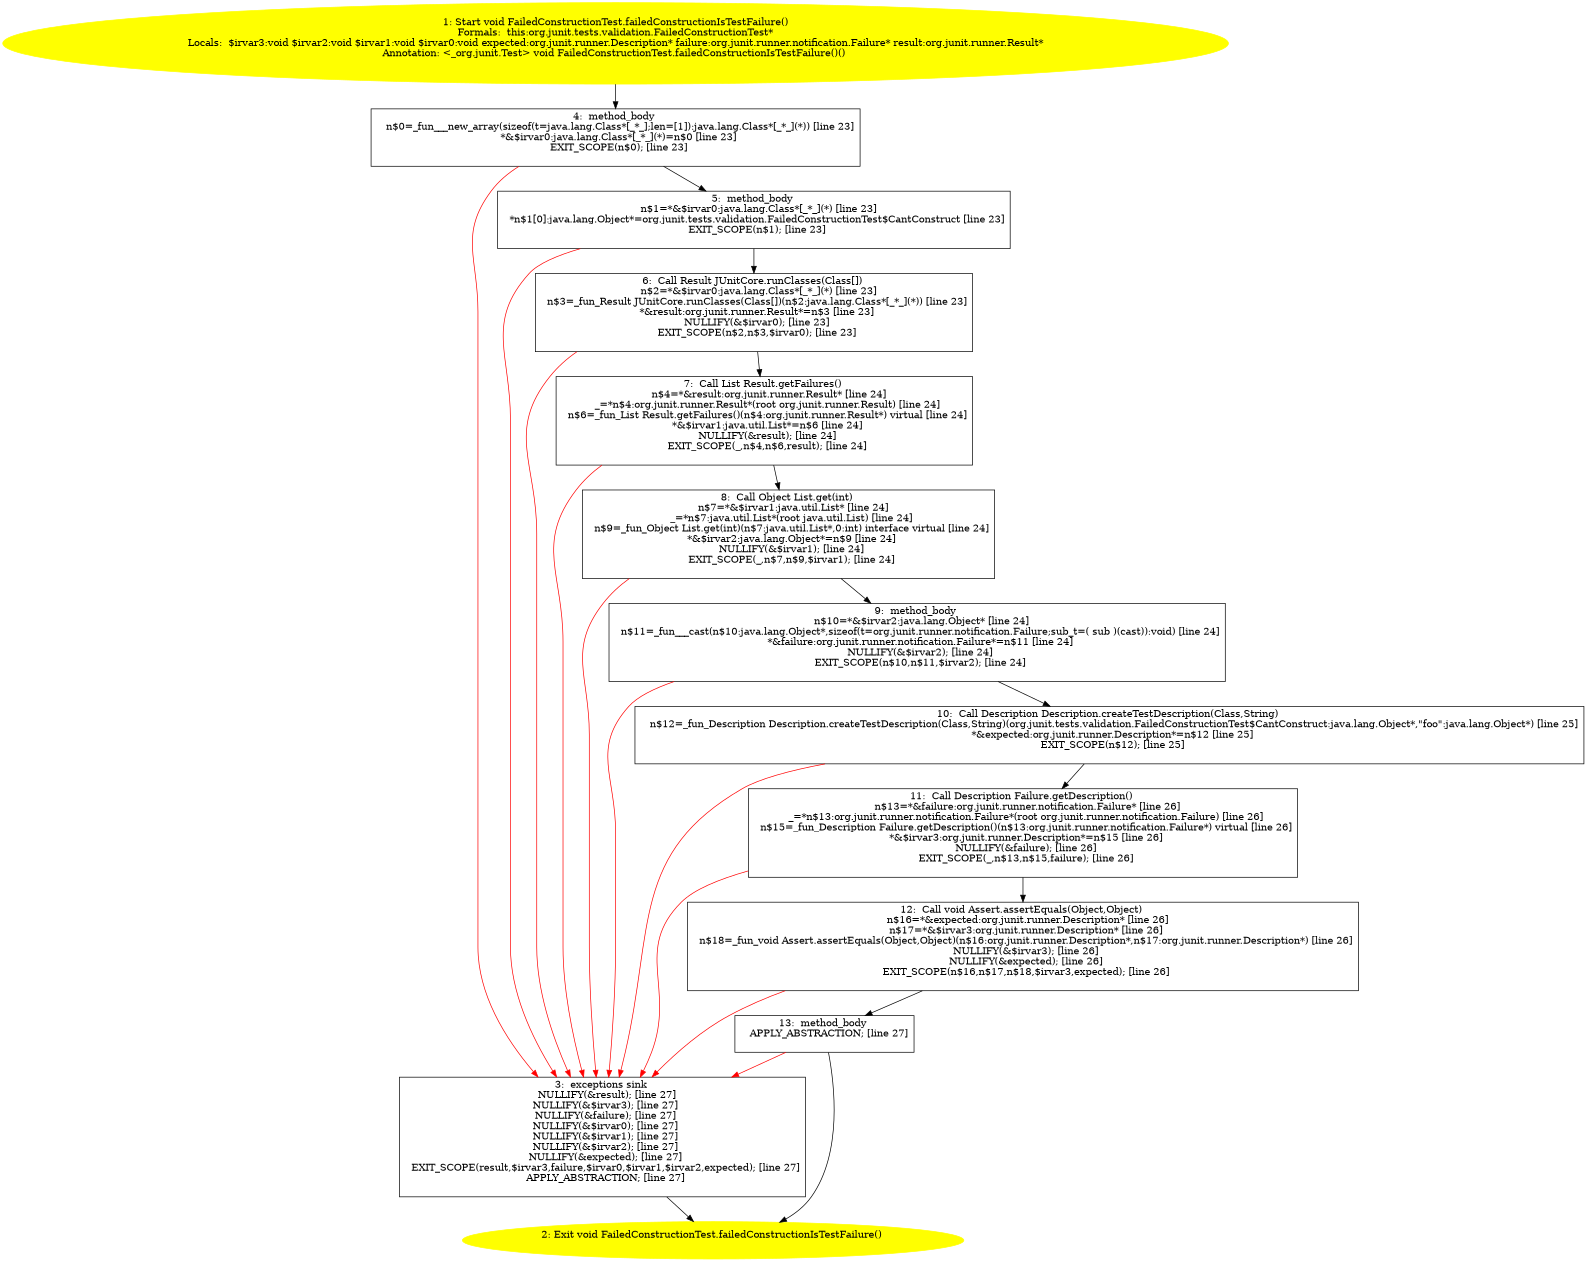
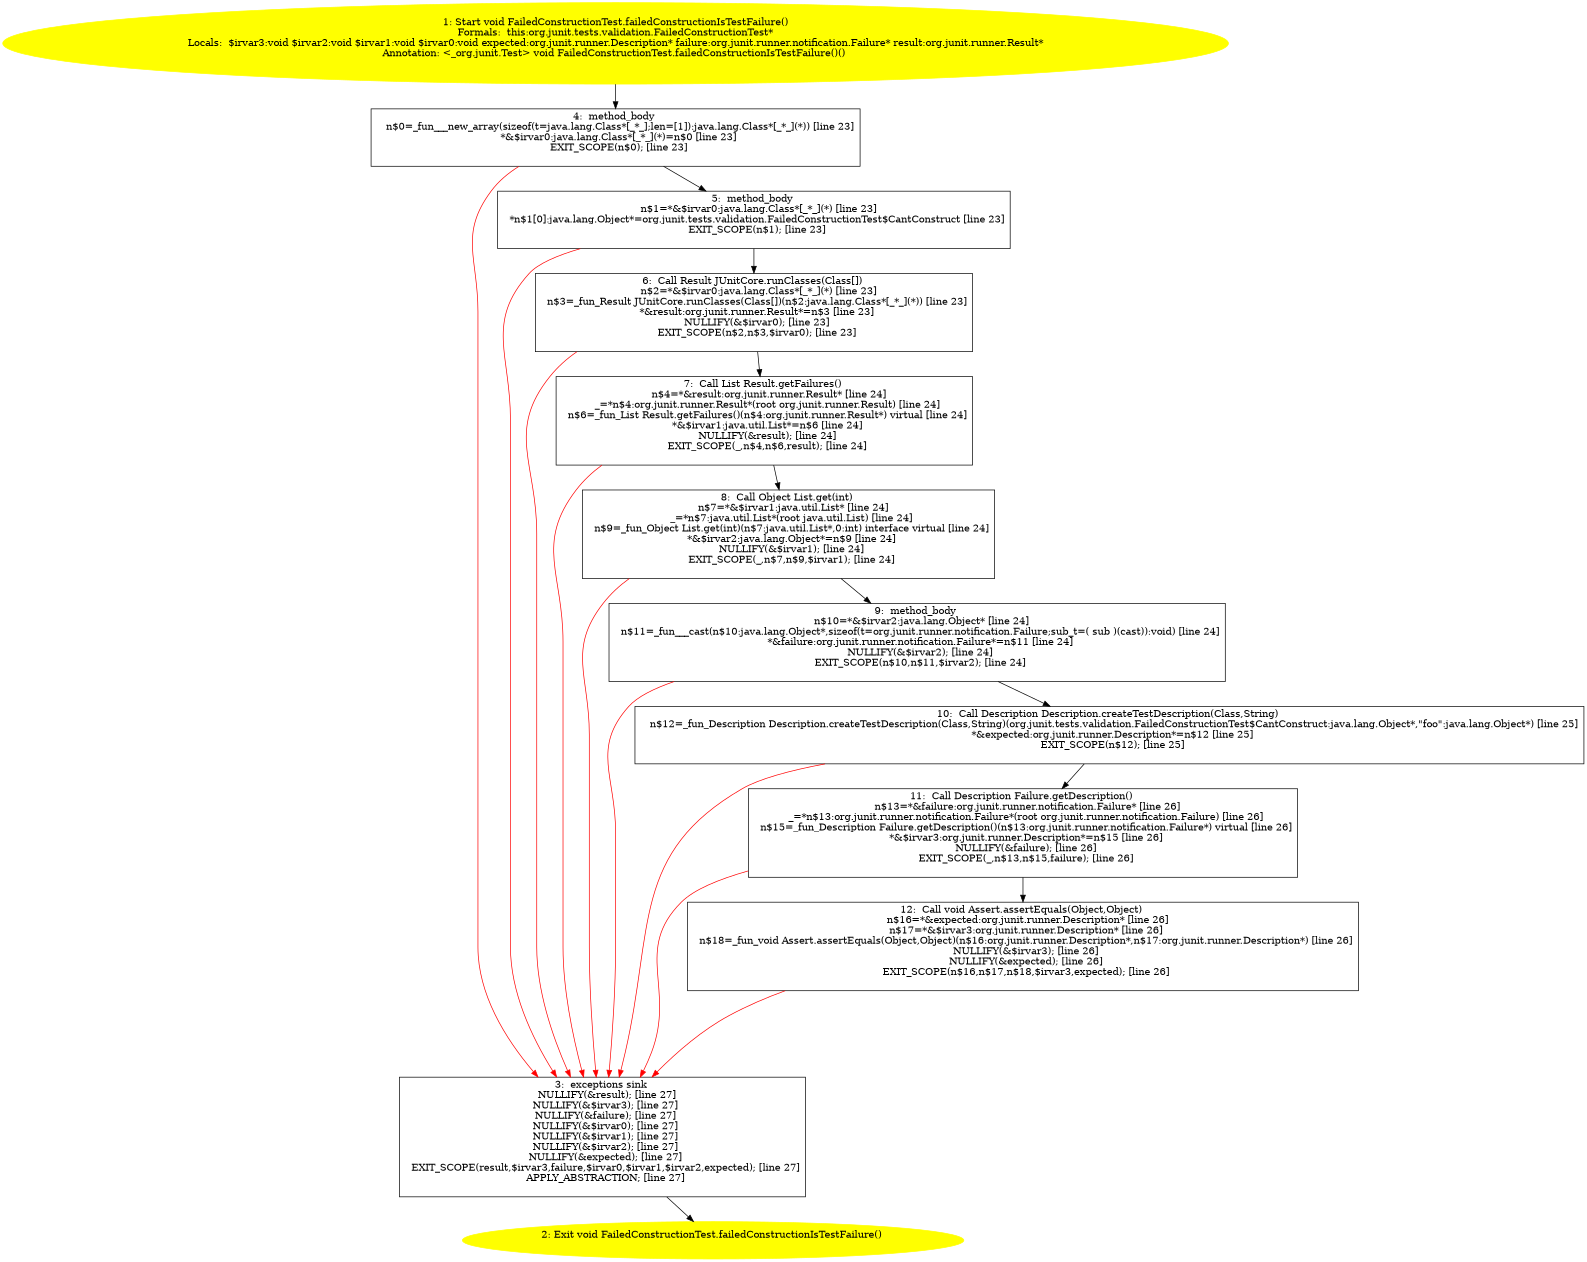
(824, 1034) -> none
